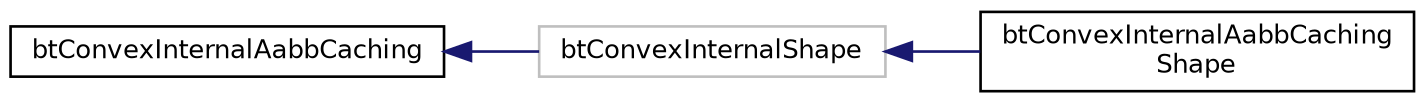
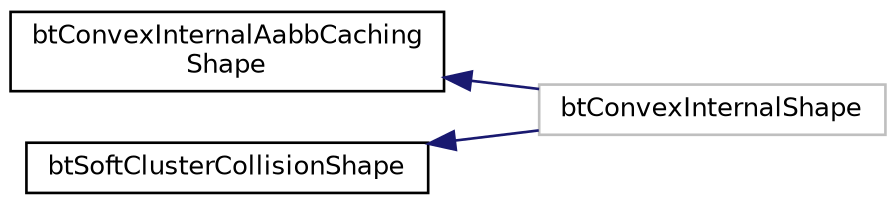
(227, 52) -> (227, 168)
(946, 52) -> (505, 85)
